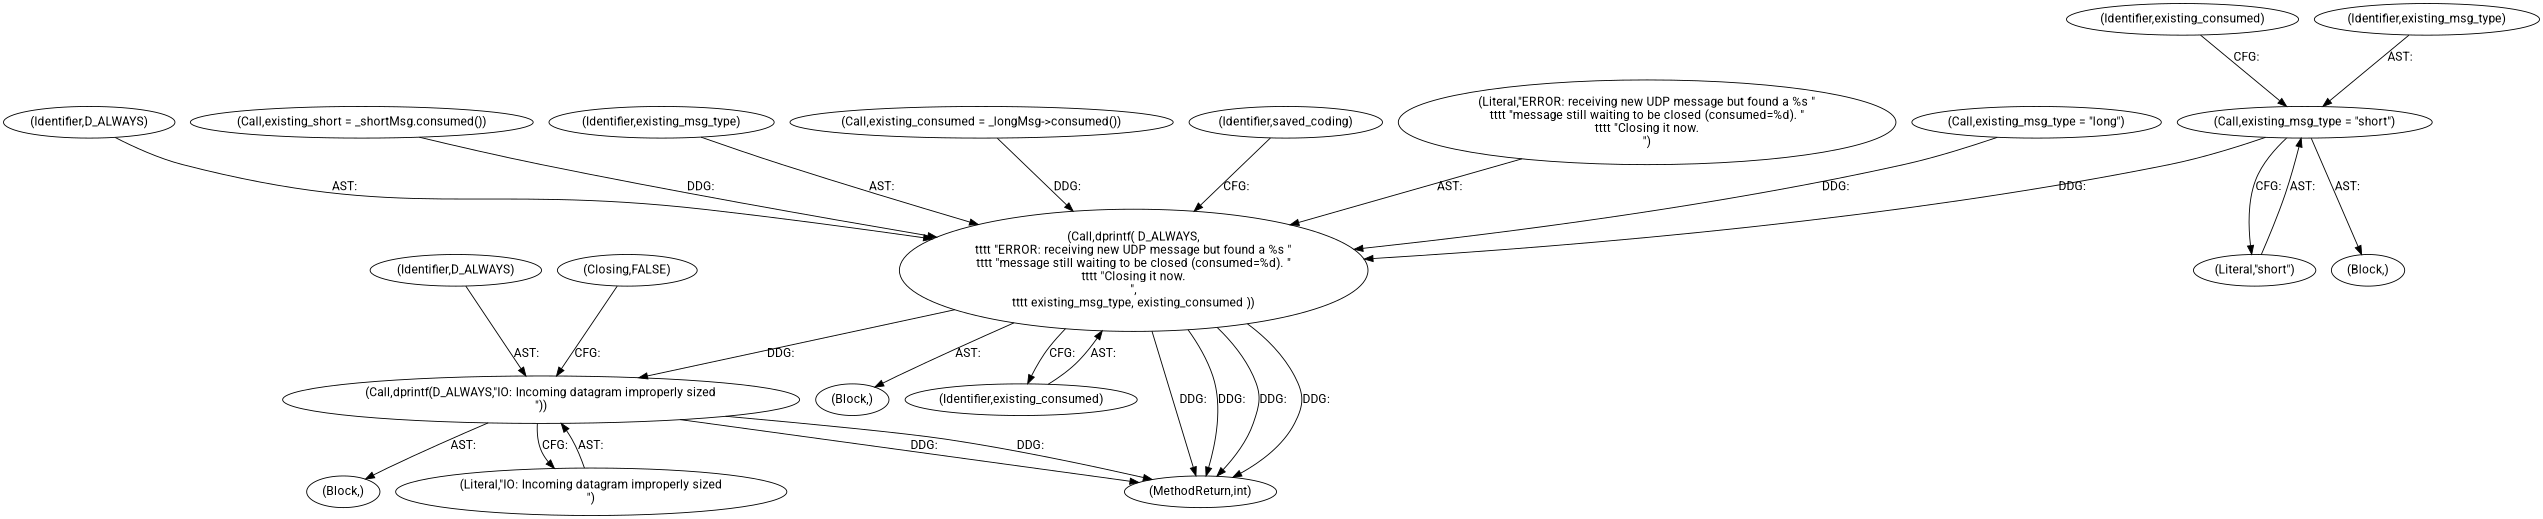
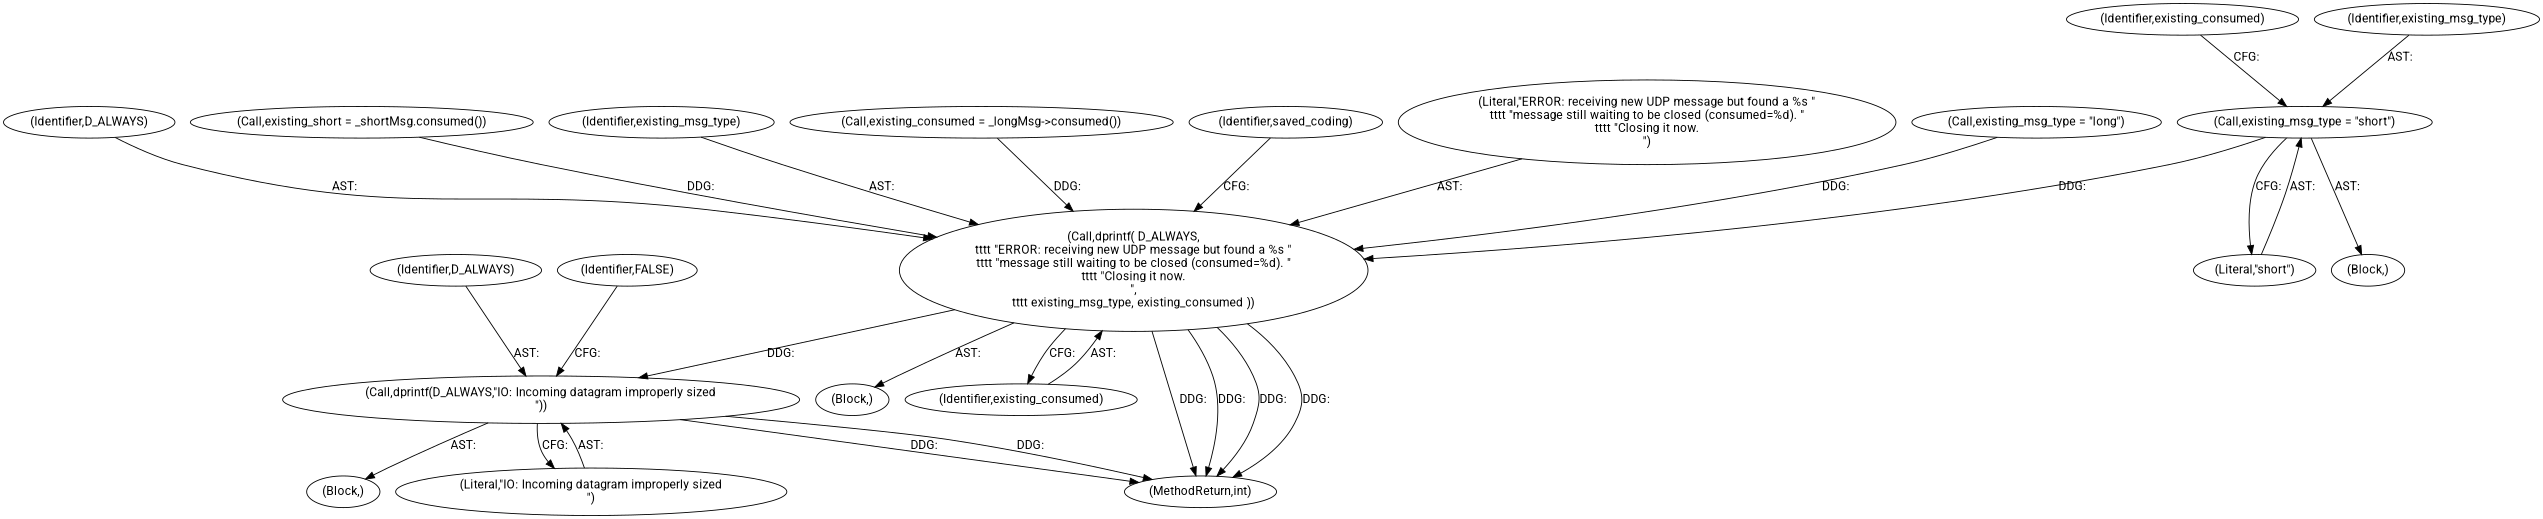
(627, 270) -> (627, 270)
